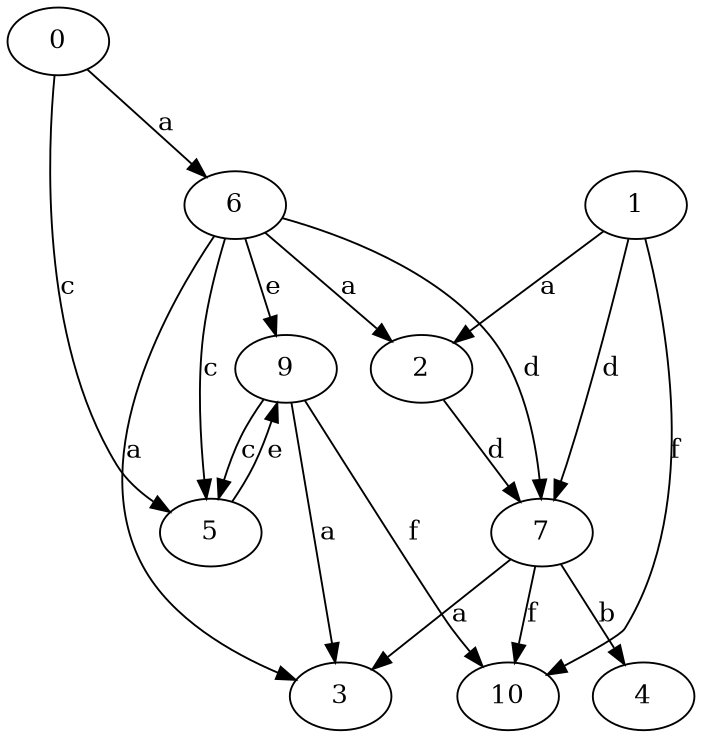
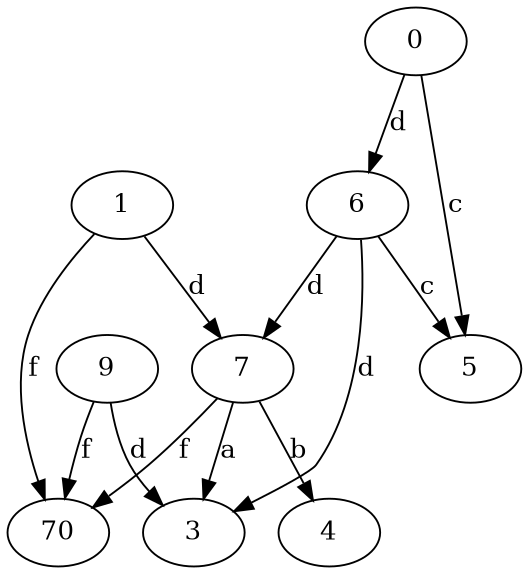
(167, 123) -> (399, 123)
(258, 278) -> none
(422, 369) -> none
(240, 438) -> none
(135, 451) -> (367, 369)
(255, 463) -> none
(328, 533) -> (139, 451)
(508, 696) -> (58, 533)
